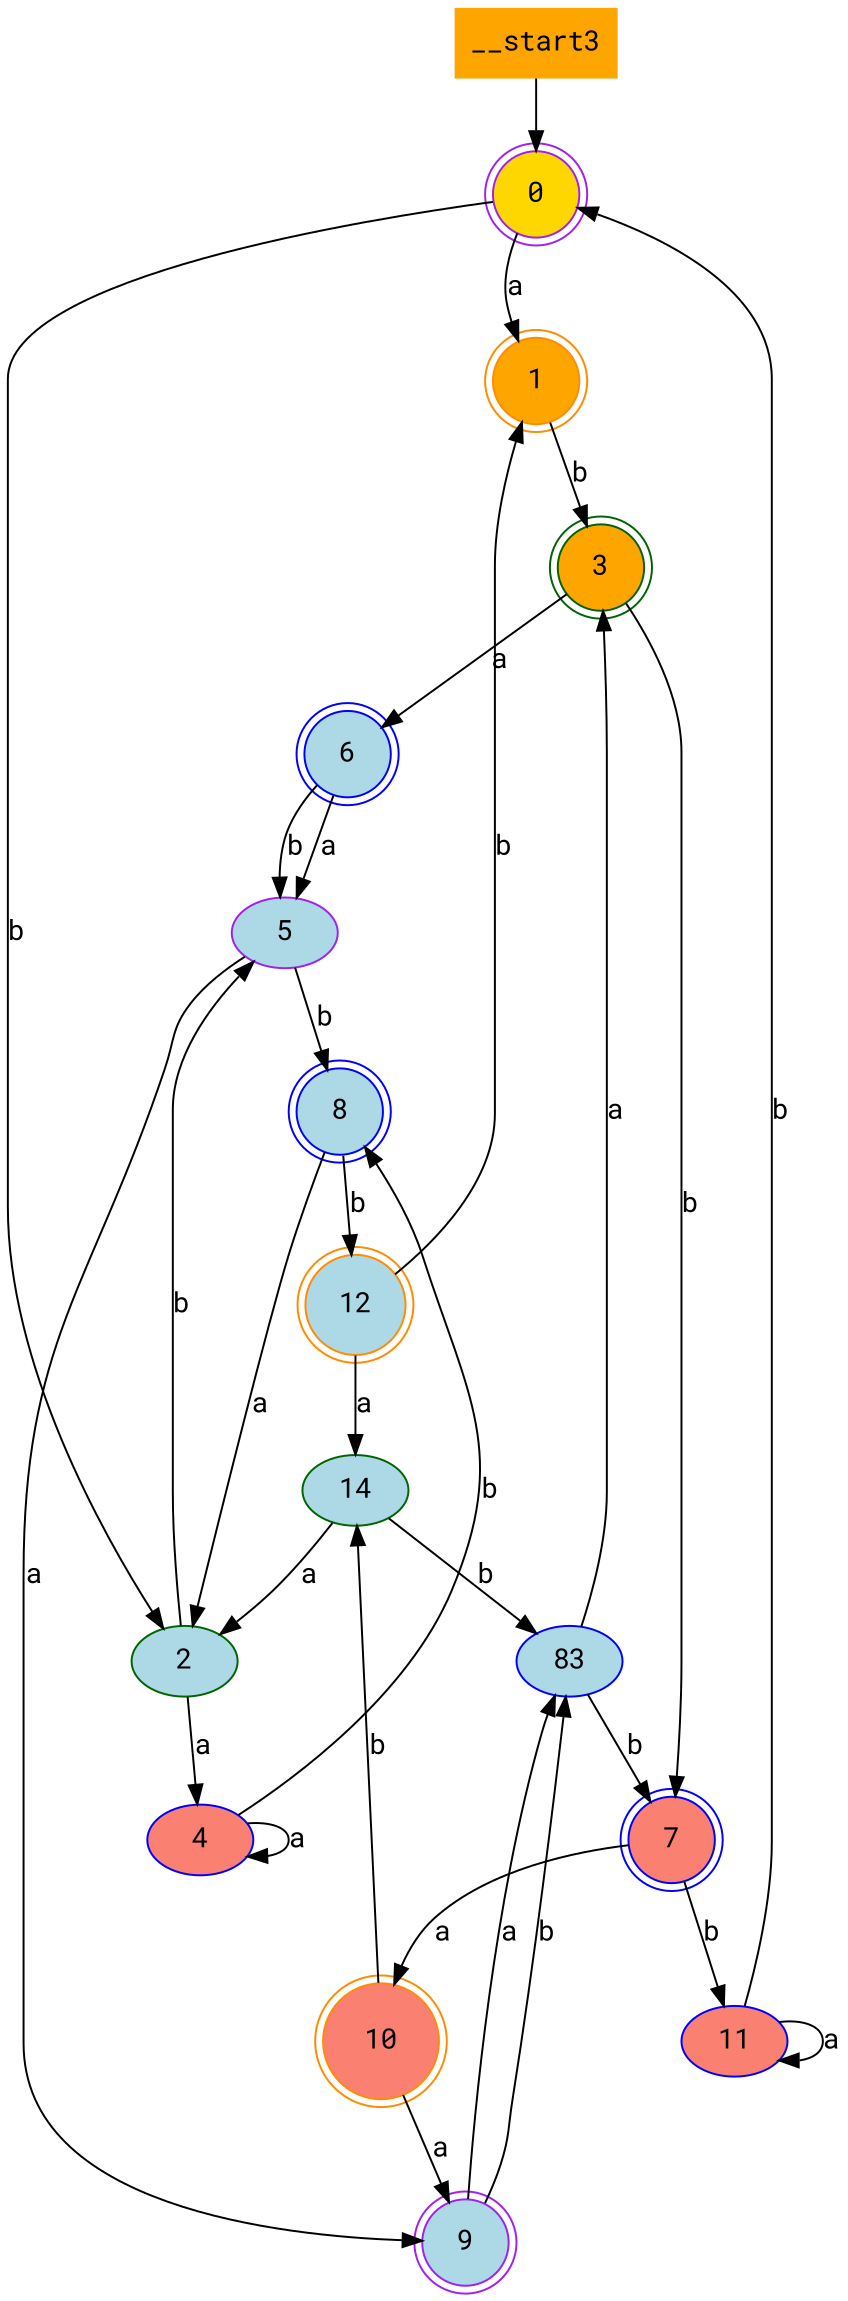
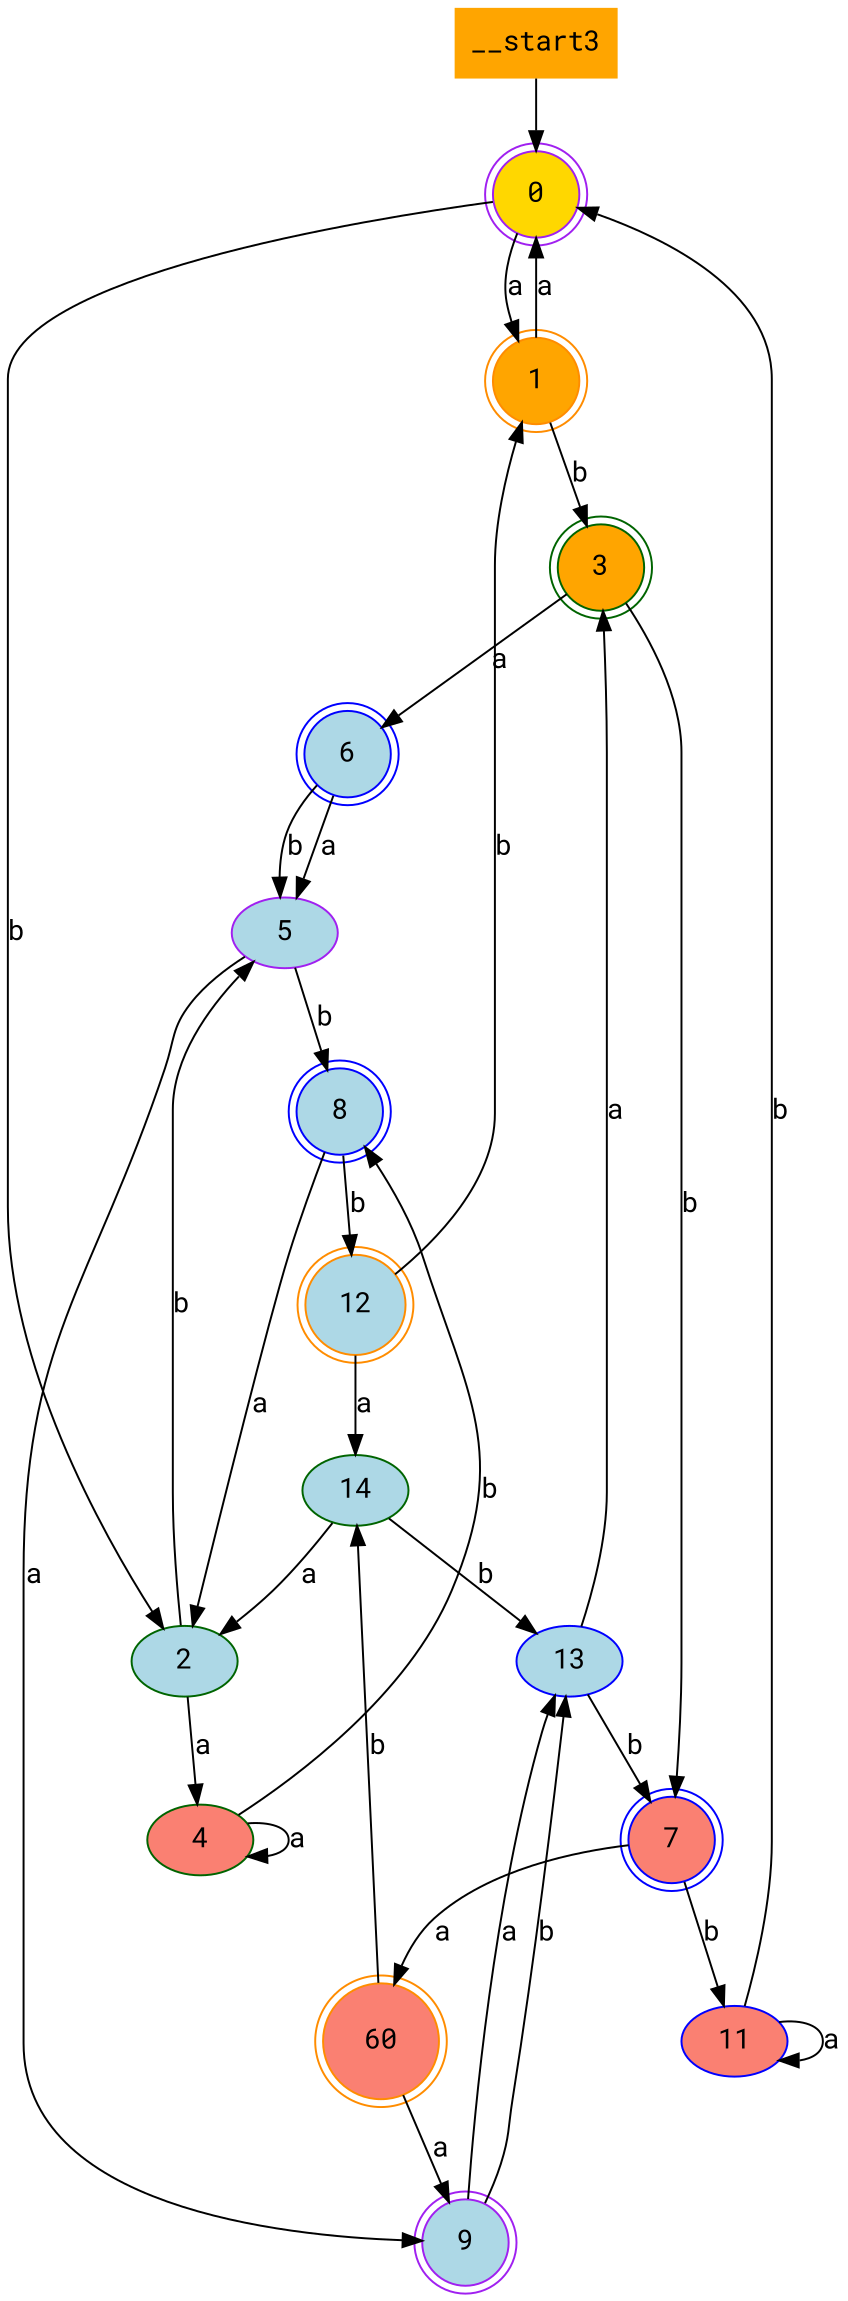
none -> (536, 298)
(570, 1661) -> (570, 1661)
(200, 1840) -> (200, 1840)
(381, 2041) -> (381, 2041)
